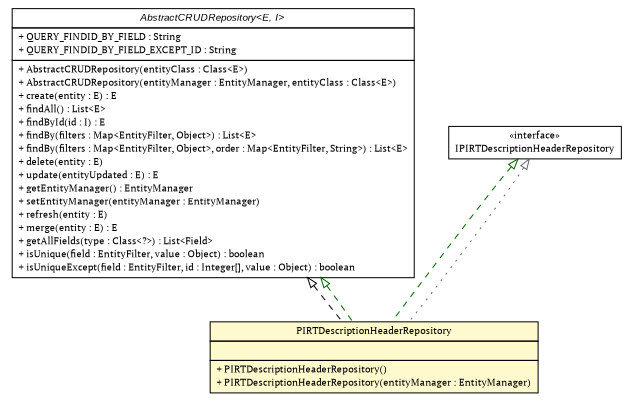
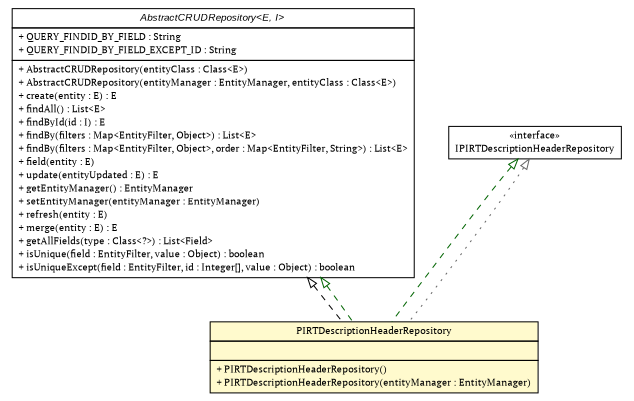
(61, 162) -> (57, 162)
